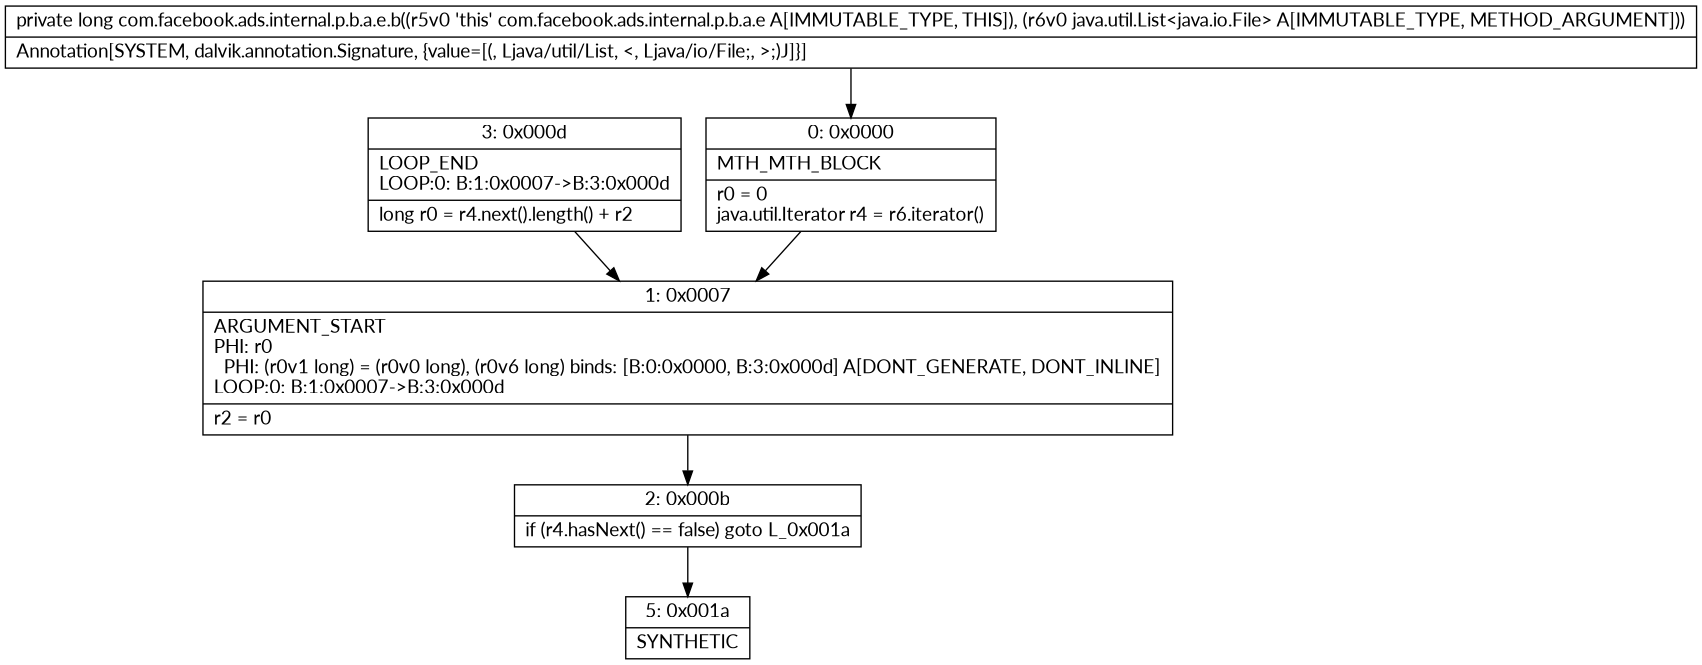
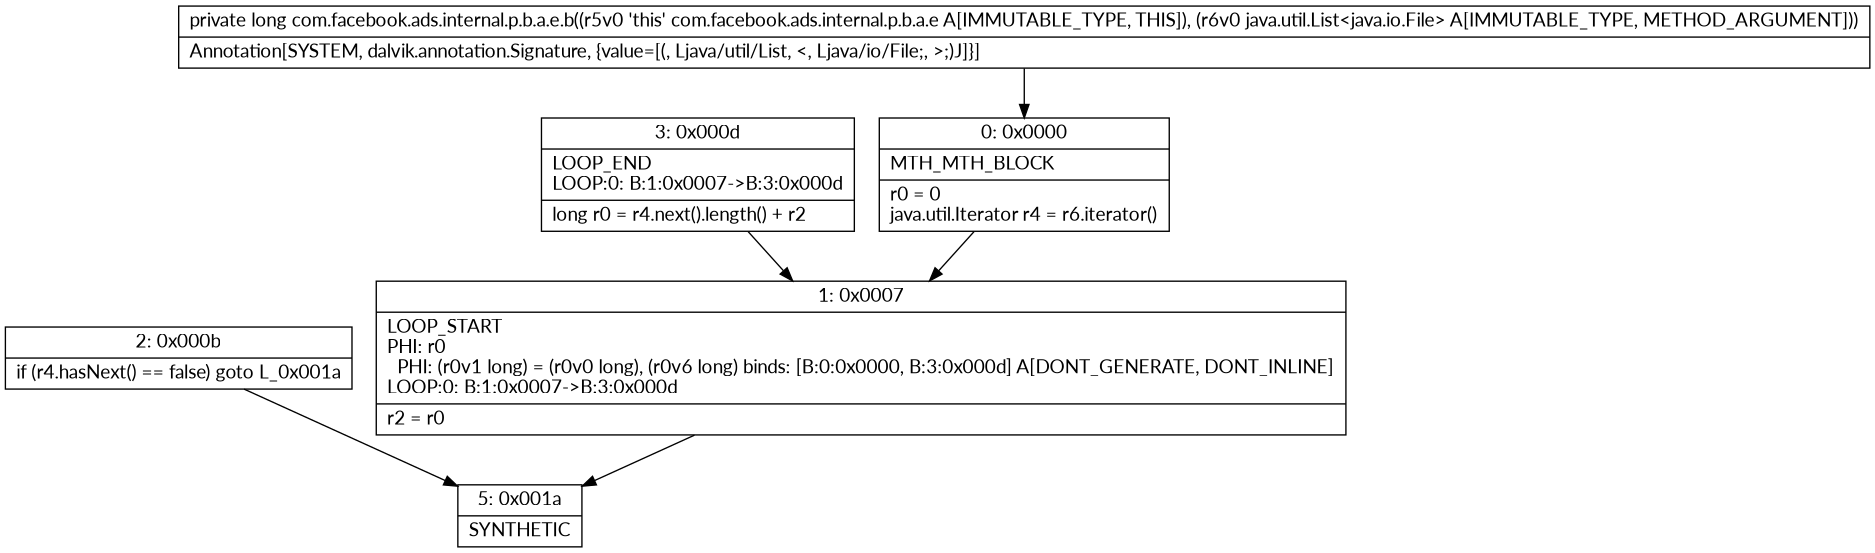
(300, 327) -> (445, 327)
(688, 453) -> (644, 458)
